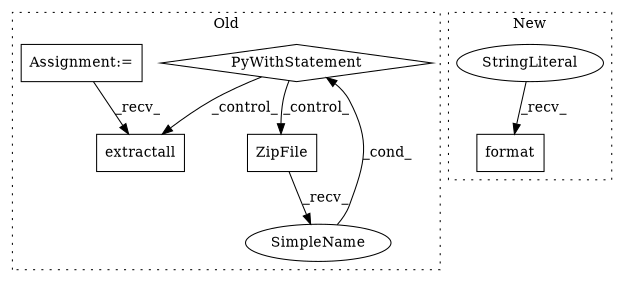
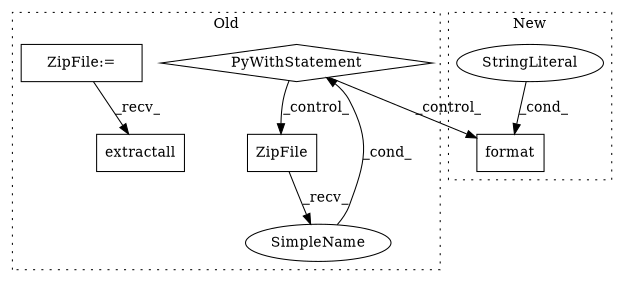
(82, 63) -> (82, 63)
(214, 99) -> (398, 106)
(544, 108) -> (544, 108)
